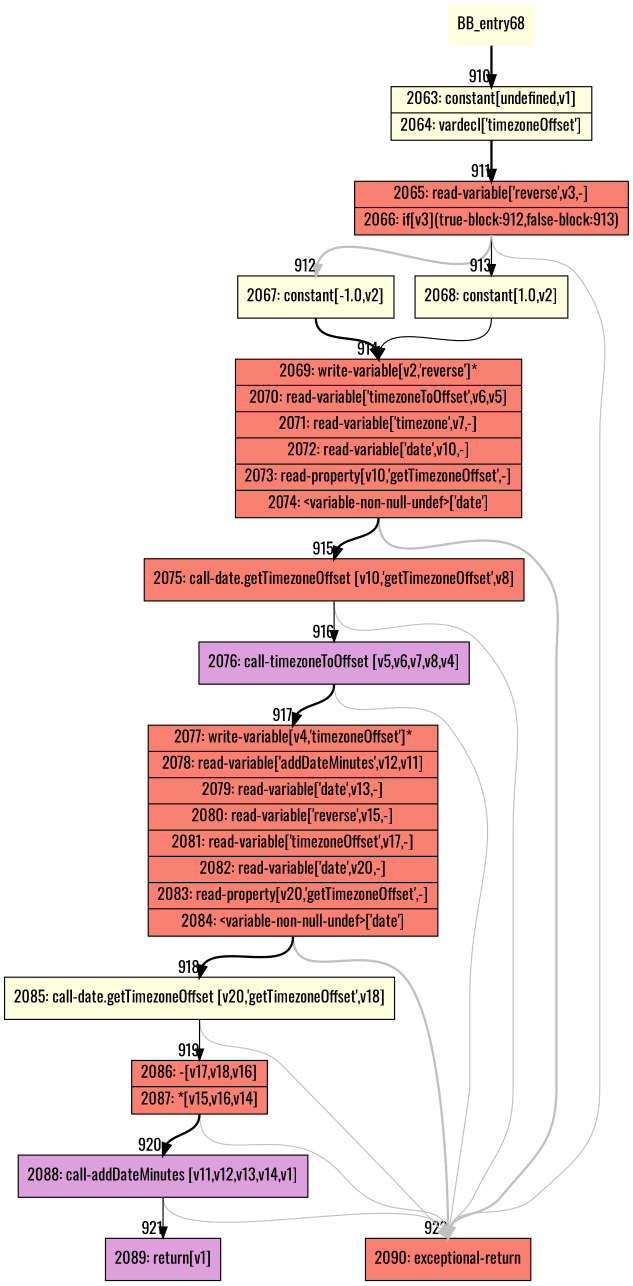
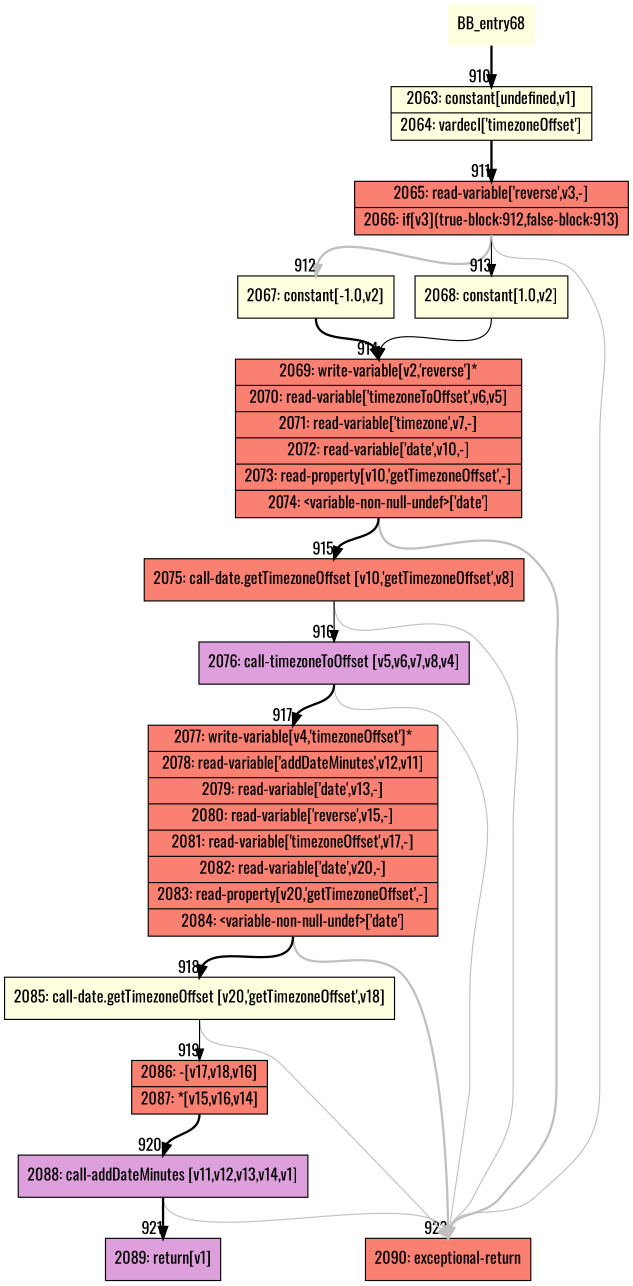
(324, 1159) -> none
(163, 1212) -> (163, 1212)
